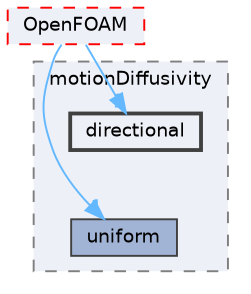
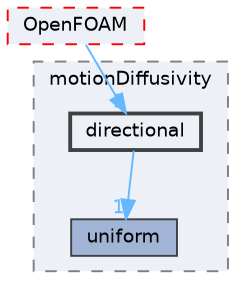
(47, 130) -> (131, 175)
